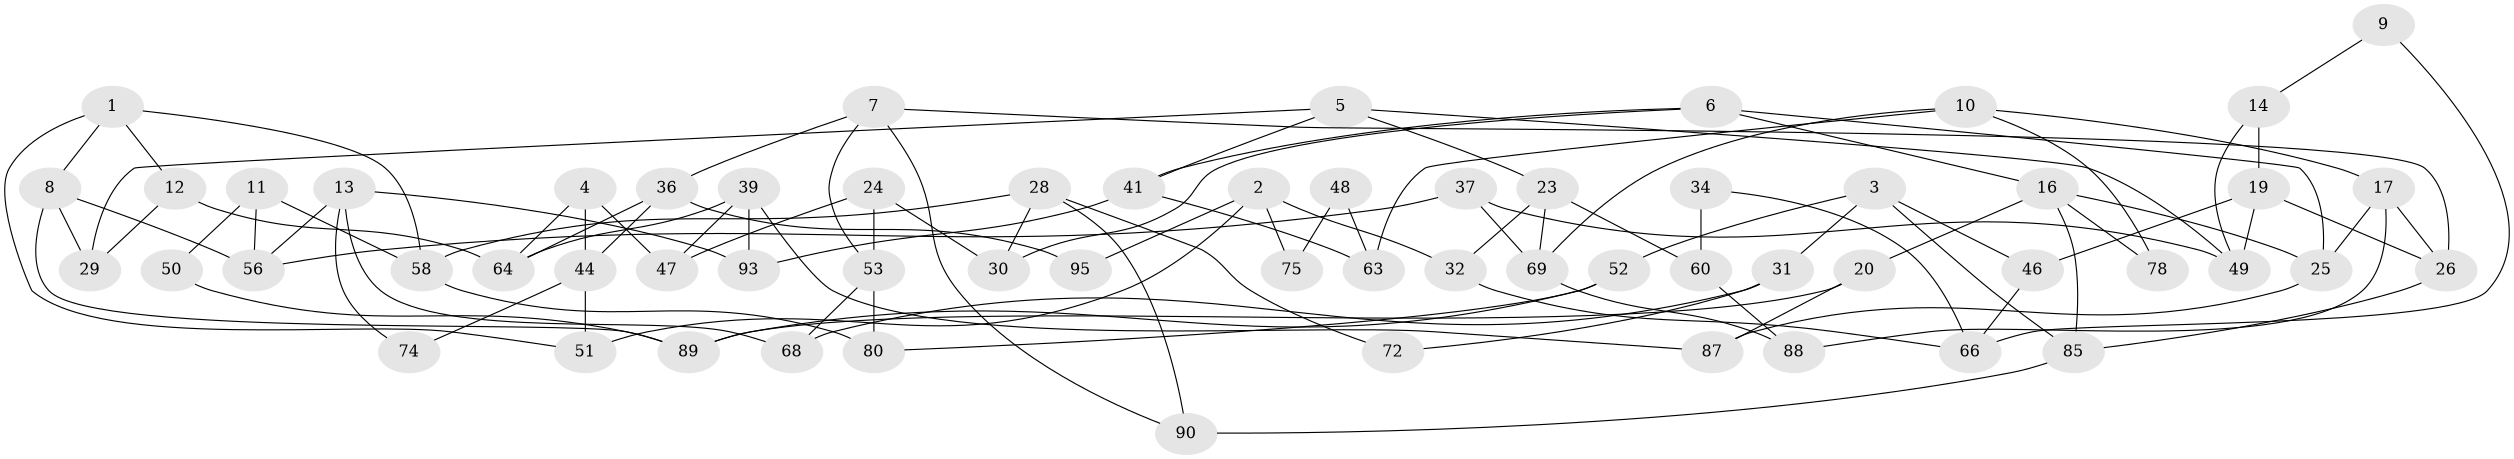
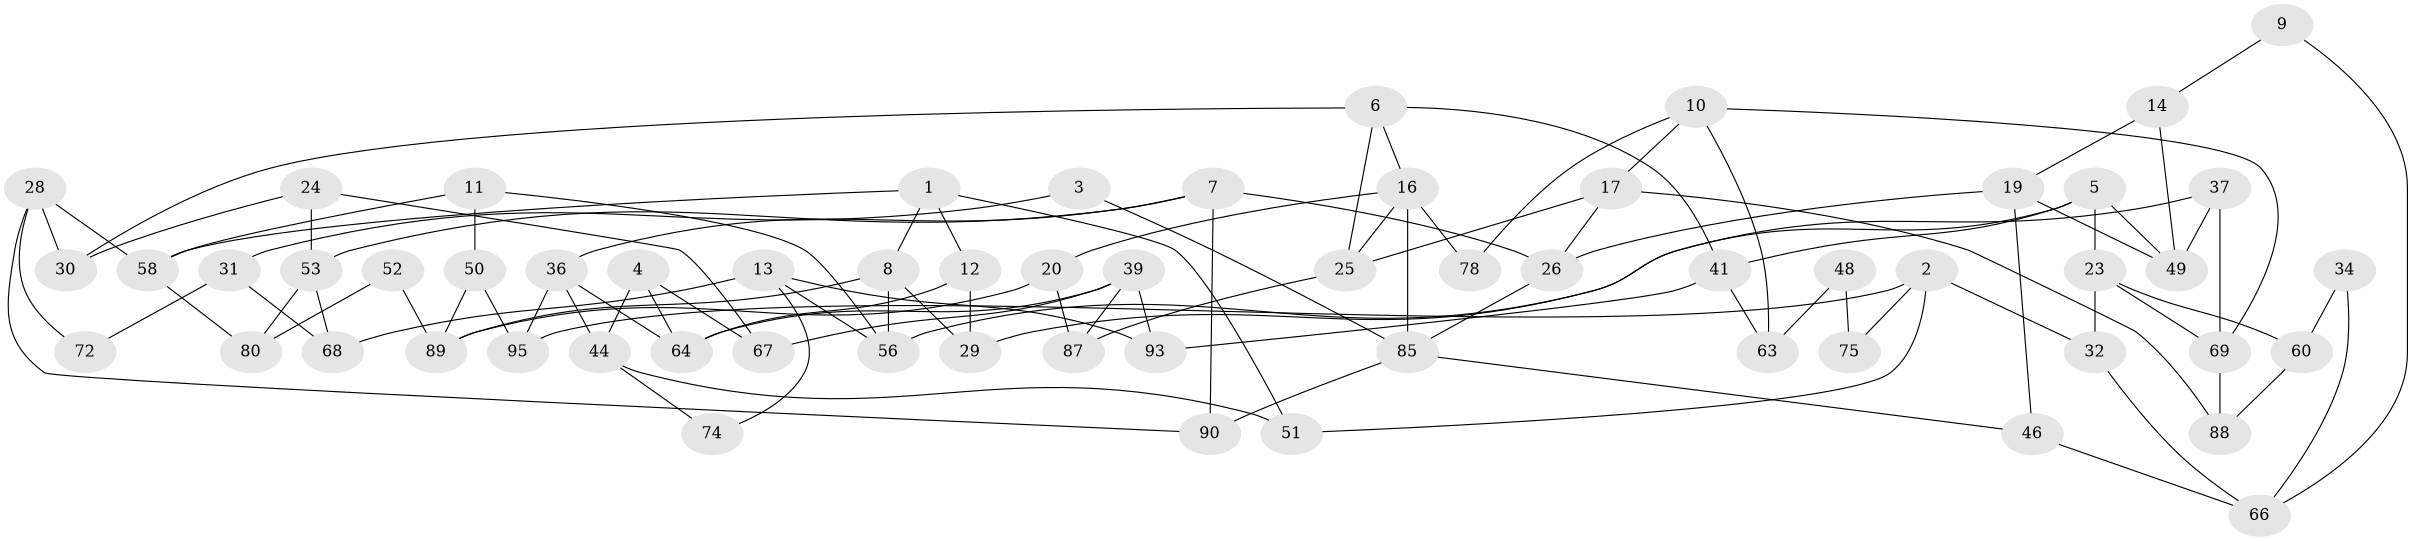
(1743, 223) -> none
(1965, 235) -> (1720, 393)
(667, 270) -> (763, 352)
none -> (494, 307)
